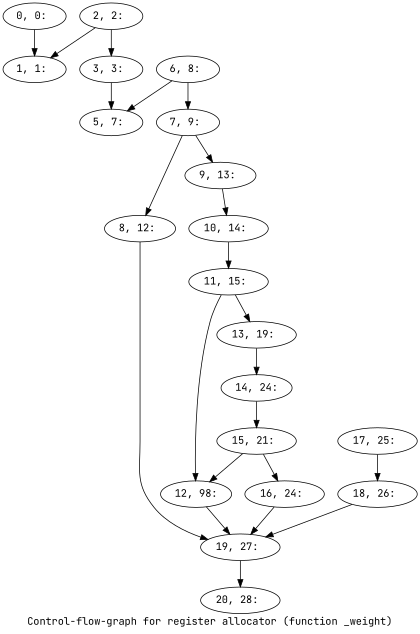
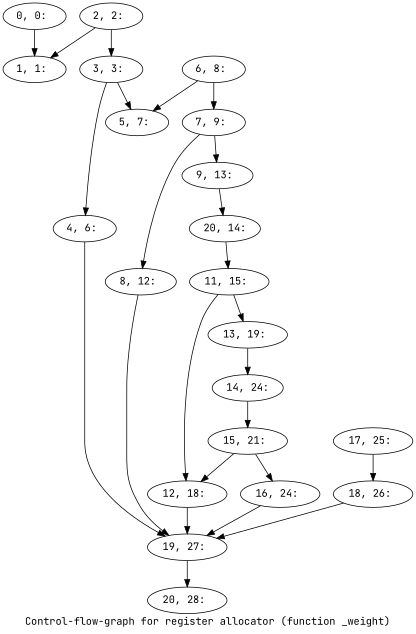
none -> (85, 229)
(229, 229) -> (225, 229)
(196, 494) -> (187, 494)
